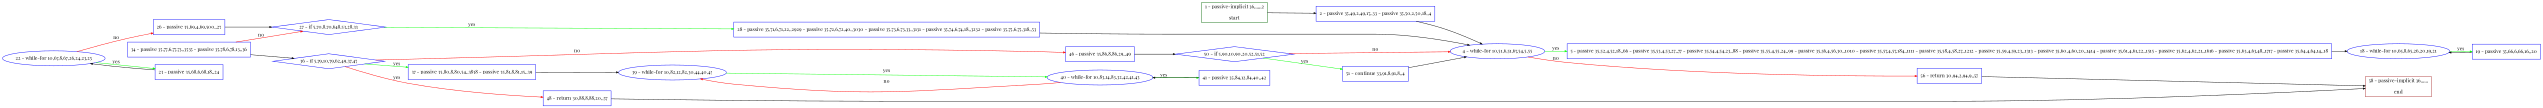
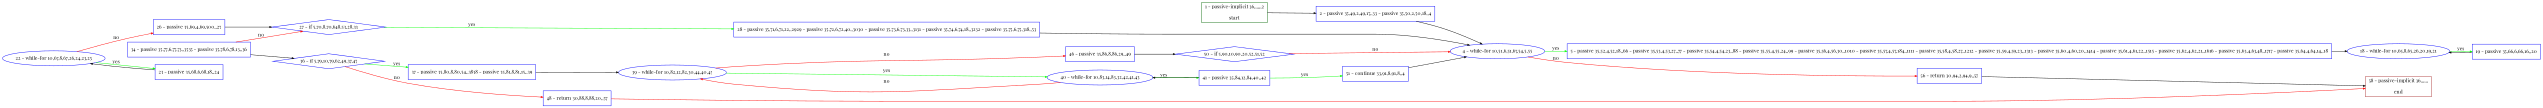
(719, 51) -> (889, 61)
(1302, 63) -> (1305, 78)
(397, 78) -> (397, 78)
(1487, 101) -> (1487, 101)
